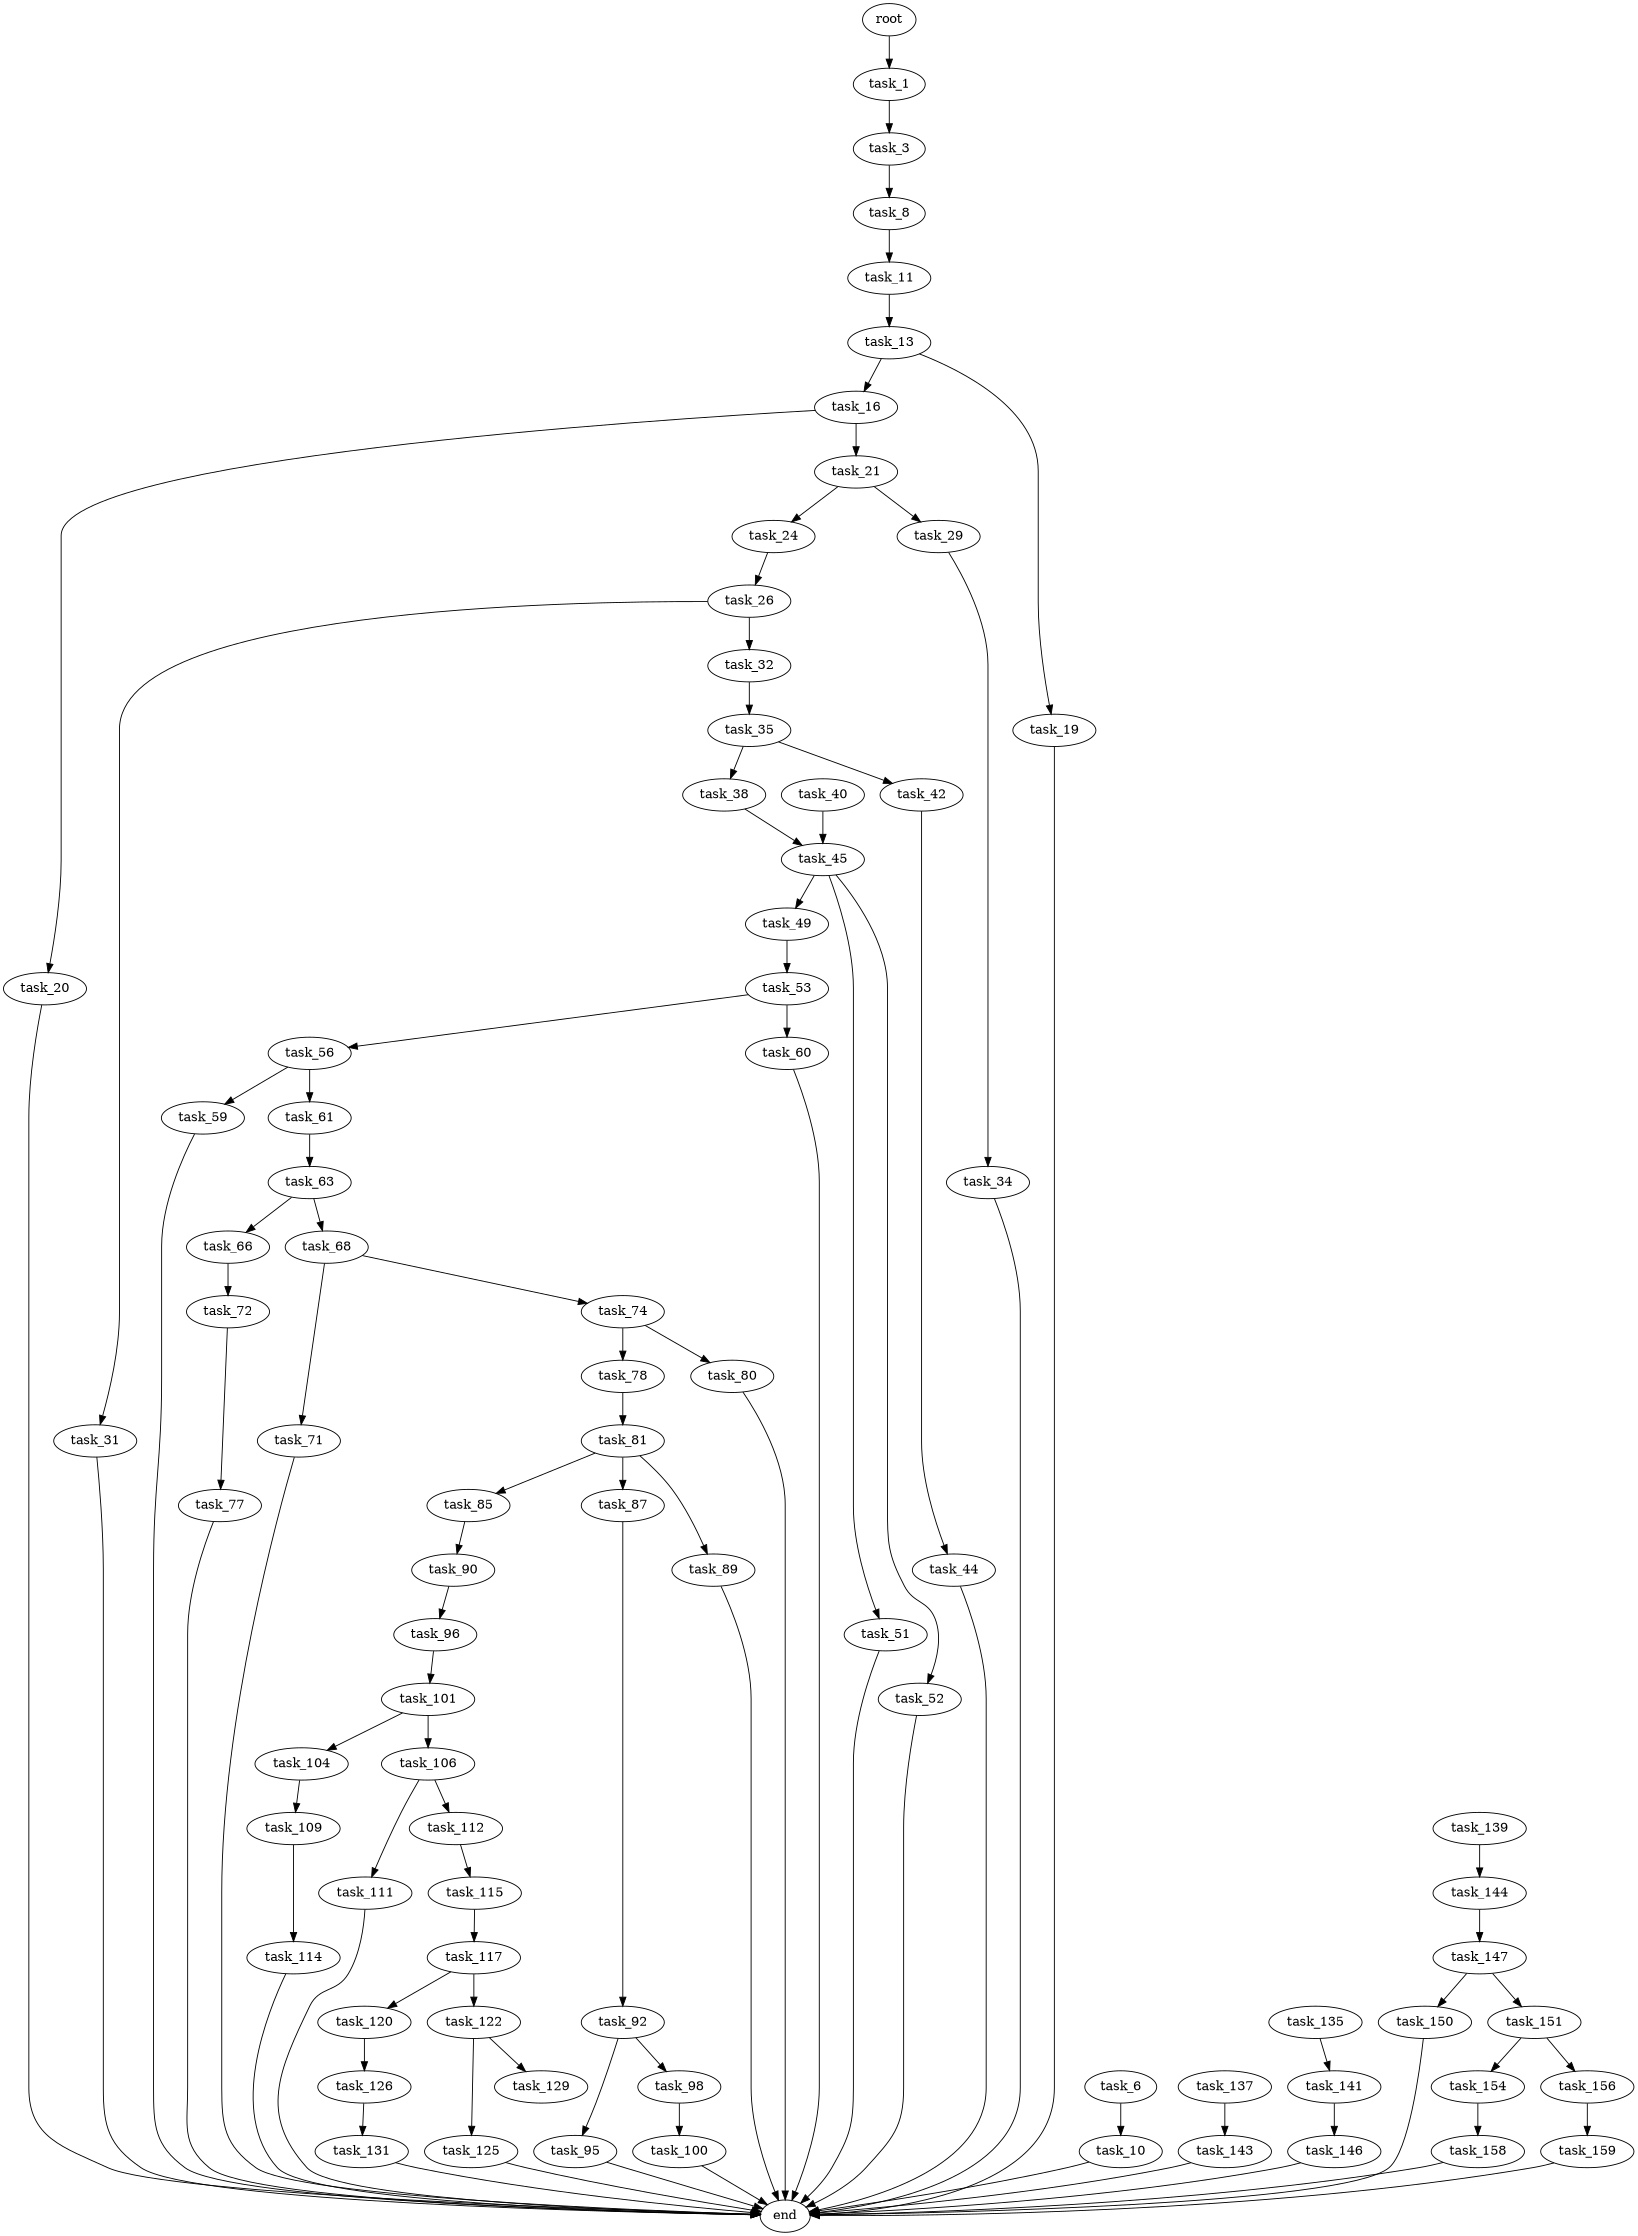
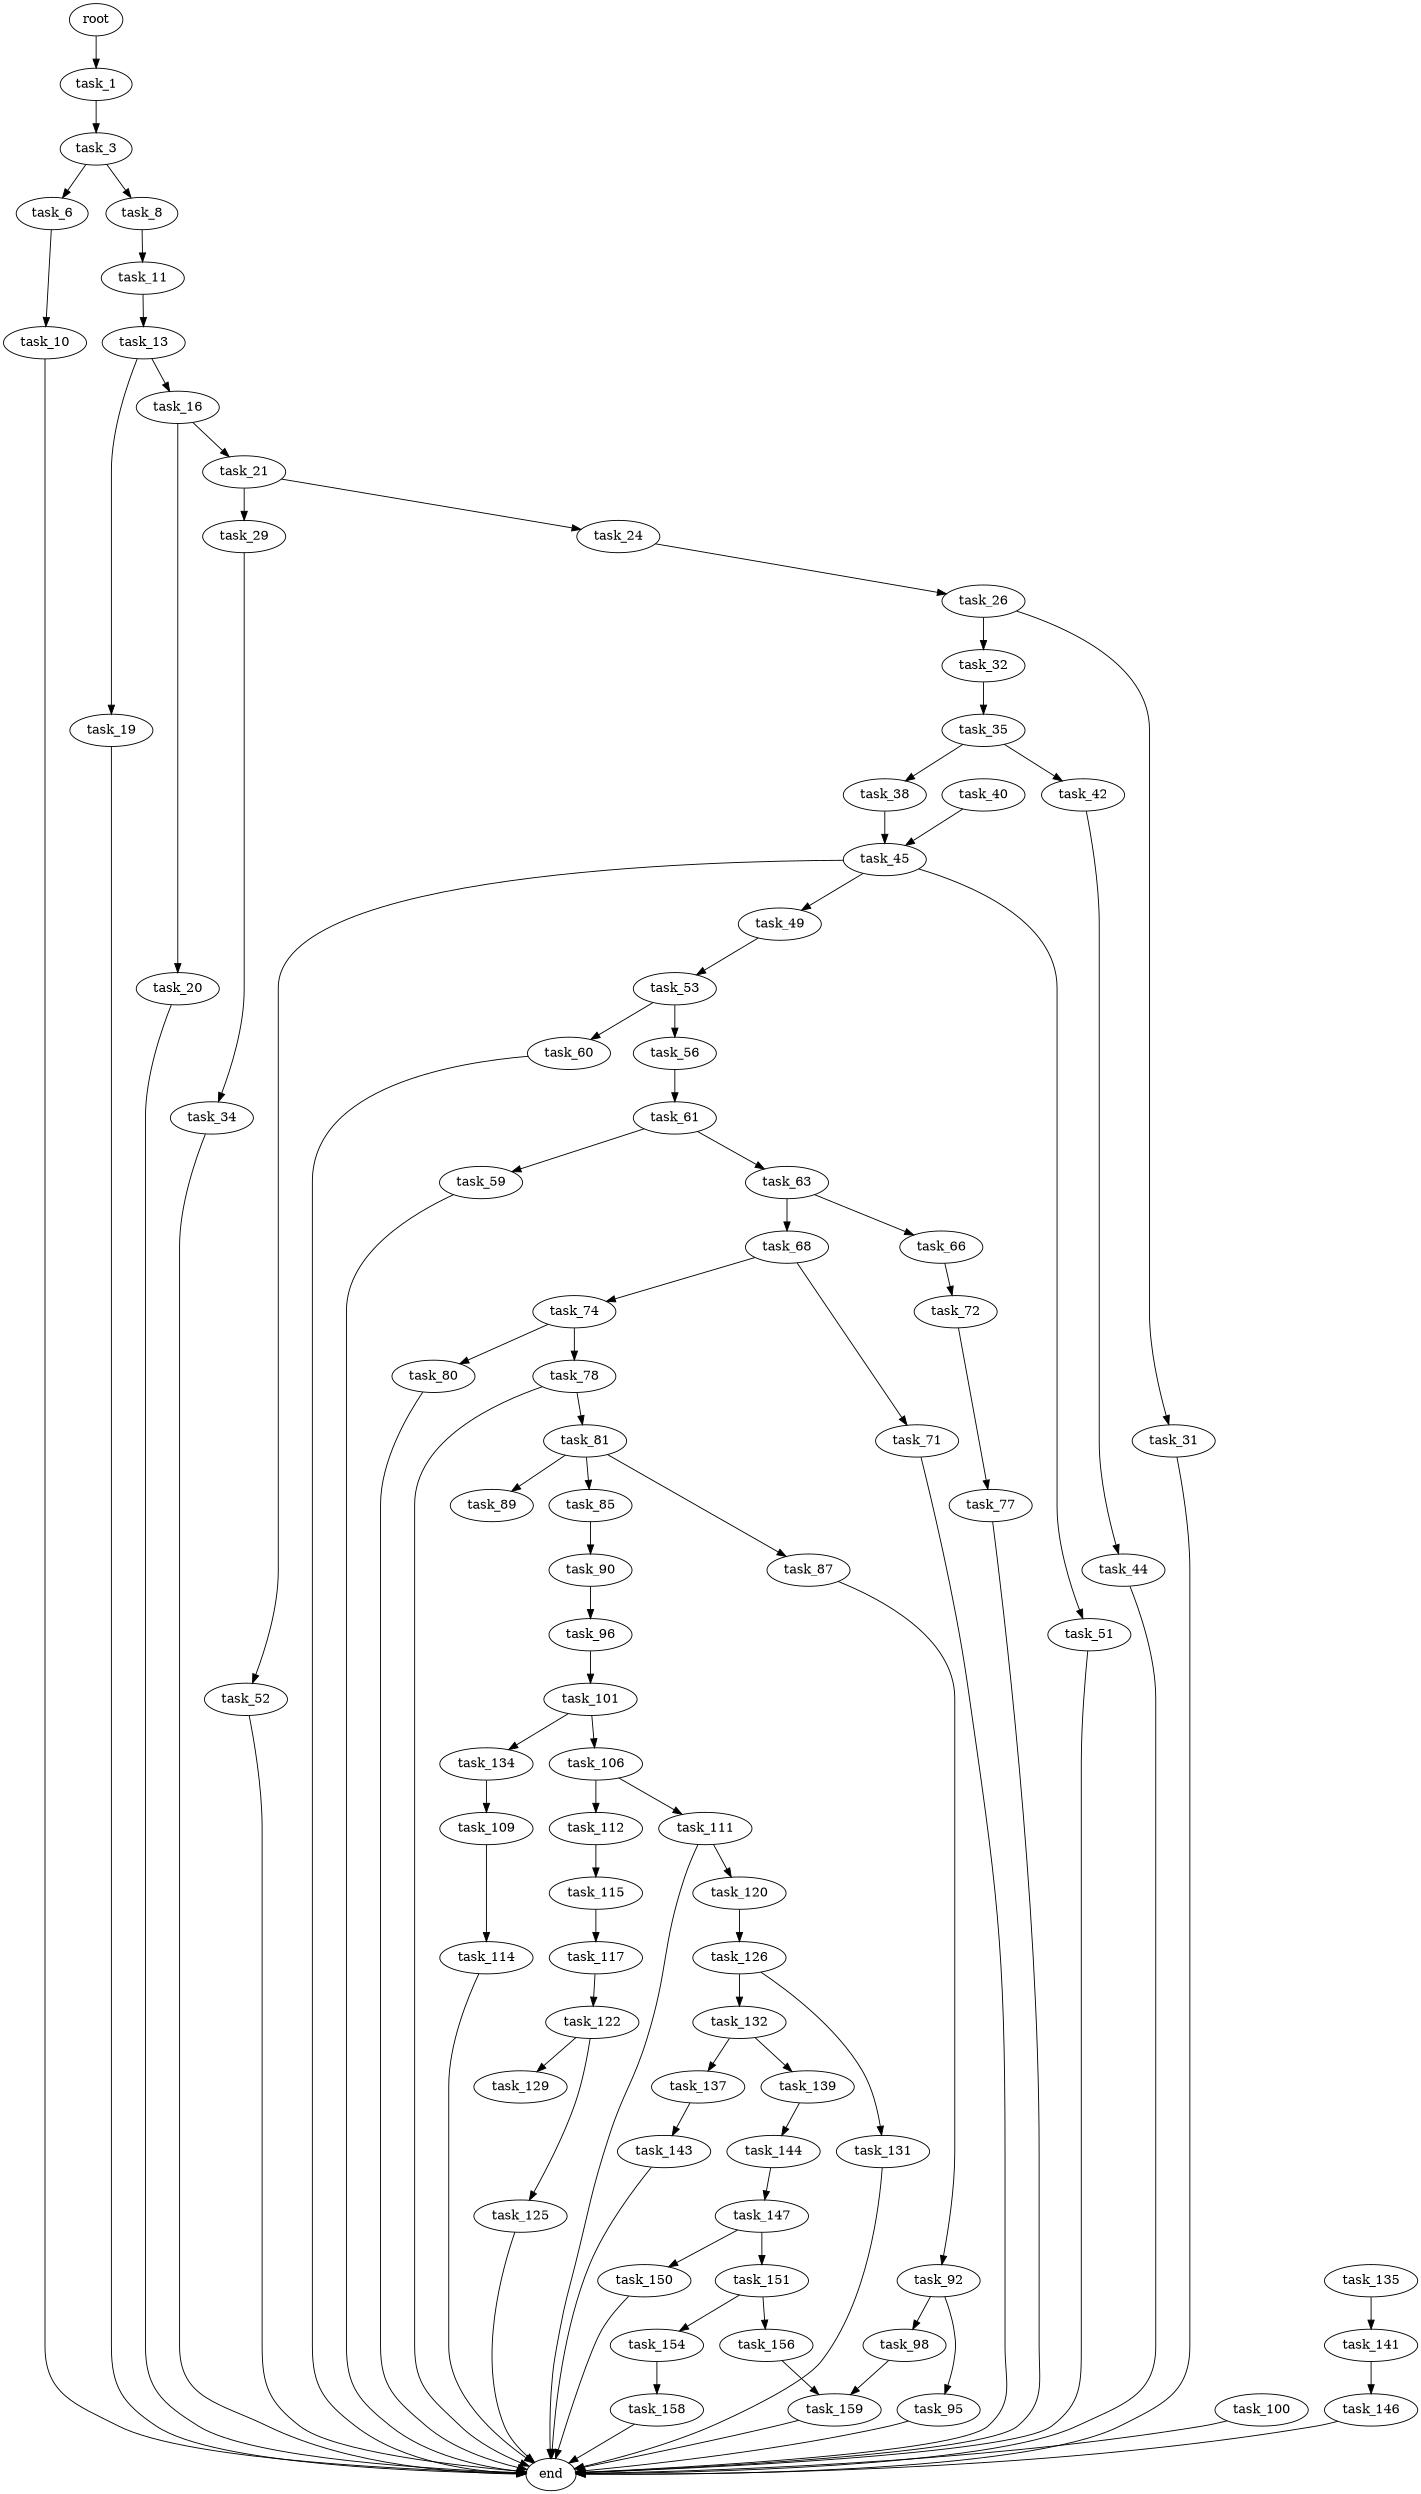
none -> (77, 178)
(260, 1083) -> (582, 1149)
(302, 1764) -> (486, 1764)
(751, 1888) -> (415, 1917)
(423, 1988) -> (720, 1857)
none -> (739, 2022)
(679, 2115) -> (873, 2375)
